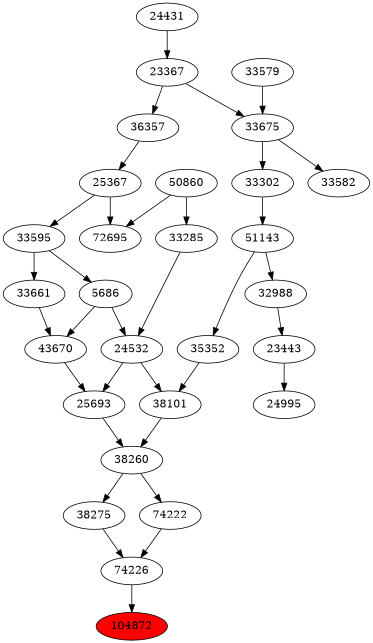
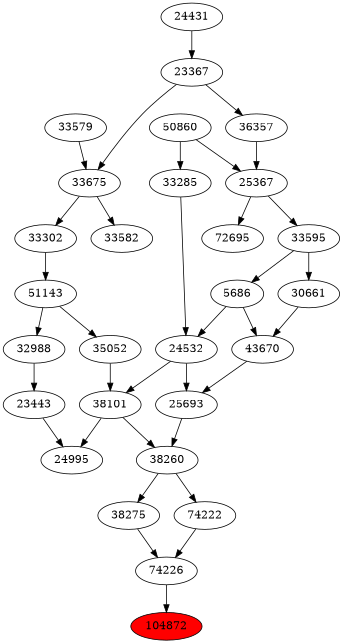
(152, 208) -> (215, 153)
(34, 294) -> (309, 294)
(208, 349) -> (110, 349)
none -> (93, 429)
